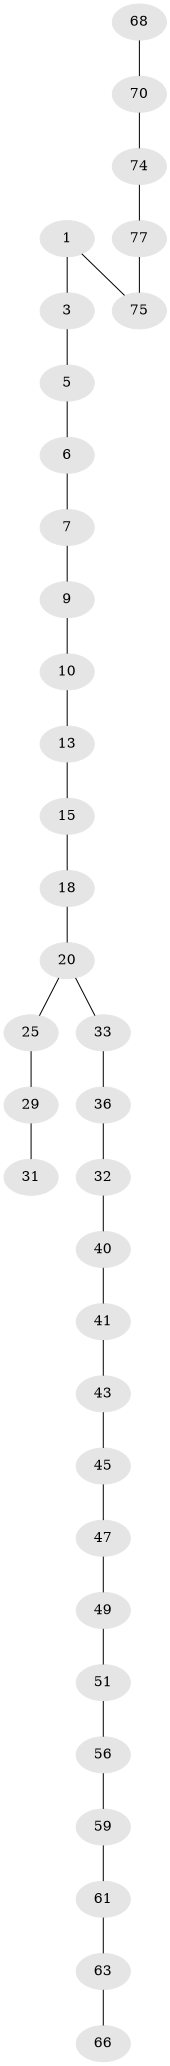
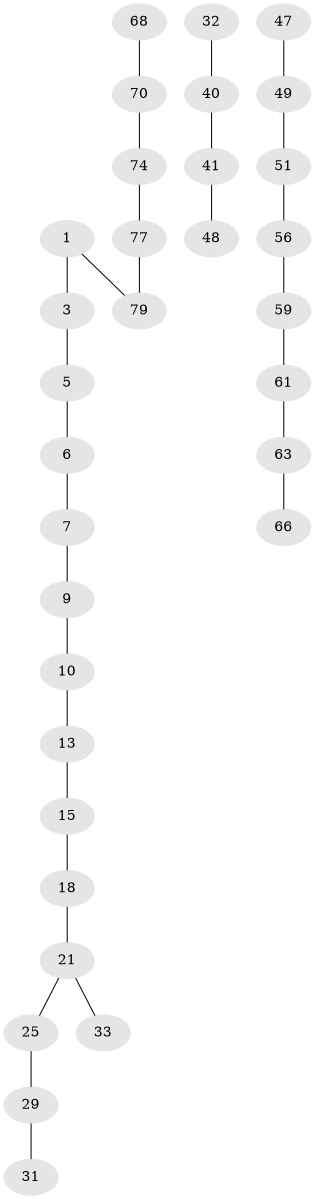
(139, 311) -> (139, 311)
(67, 961) -> (67, 961)
(103, 1105) -> none
(103, 1394) -> (212, 239)
(103, 1466) -> none
